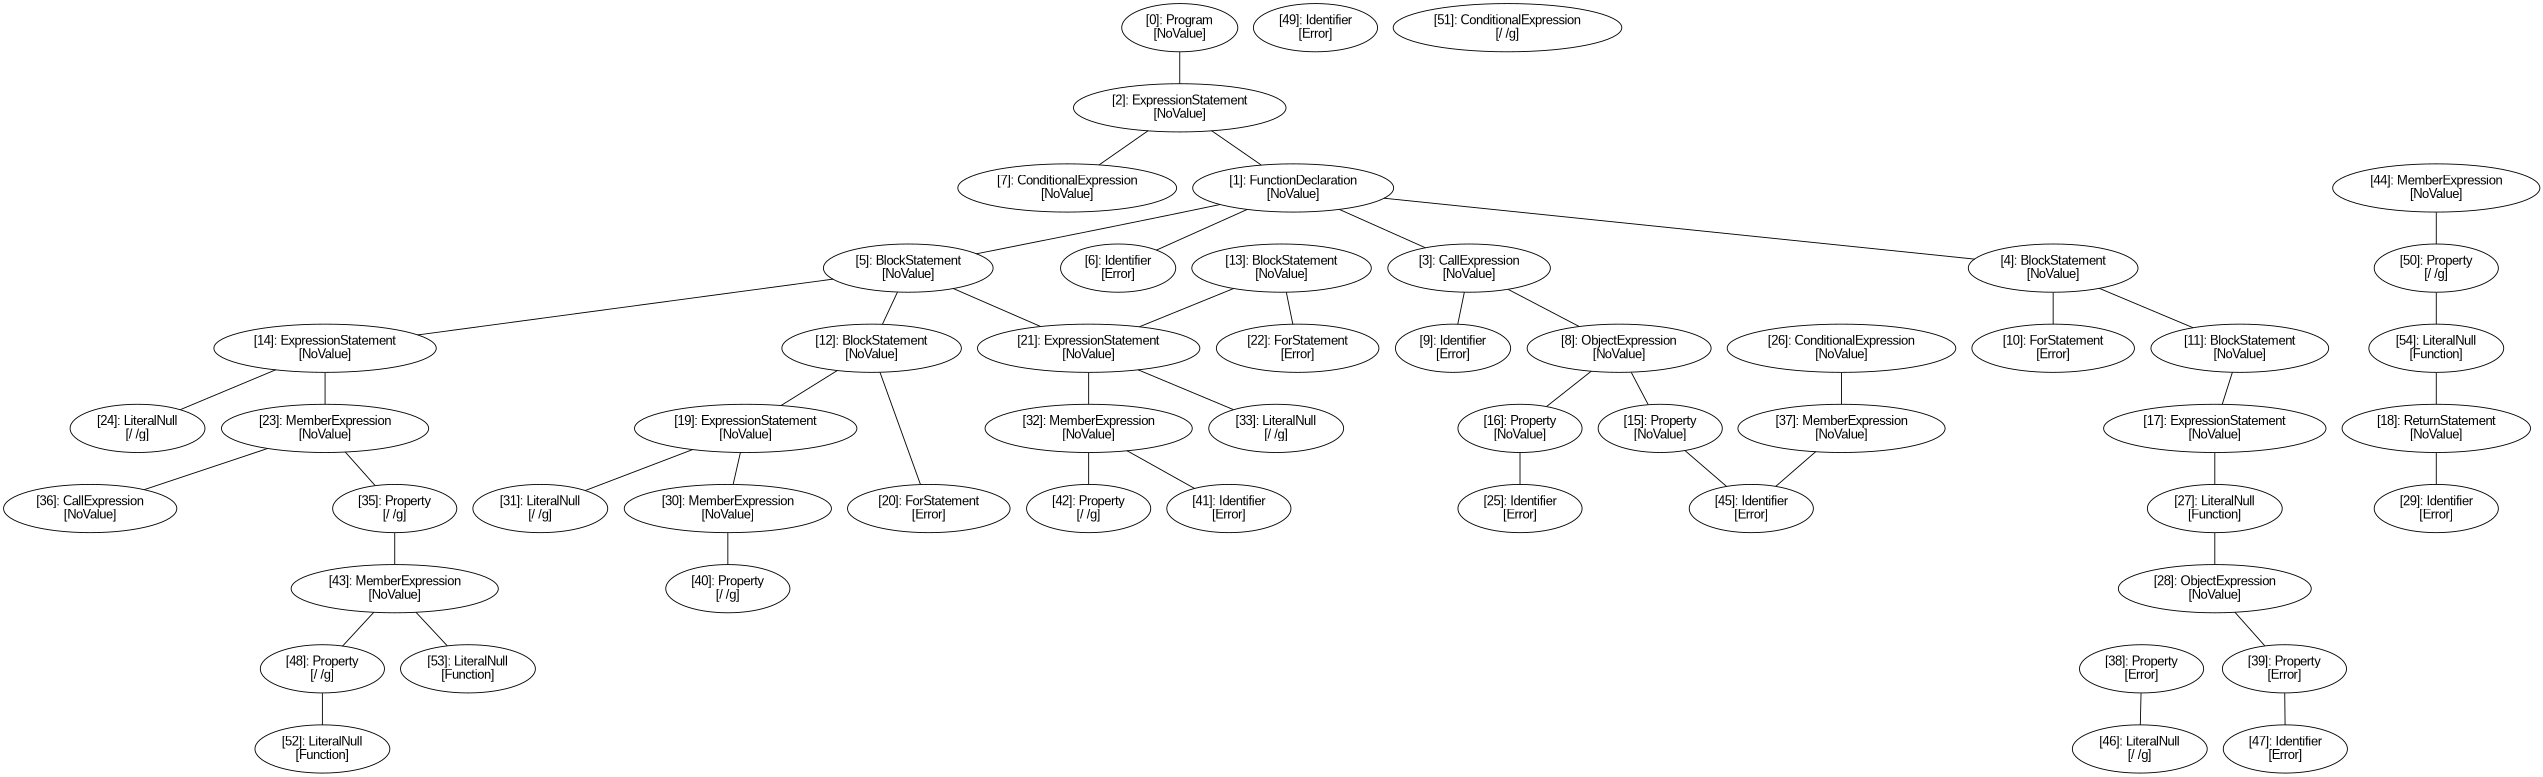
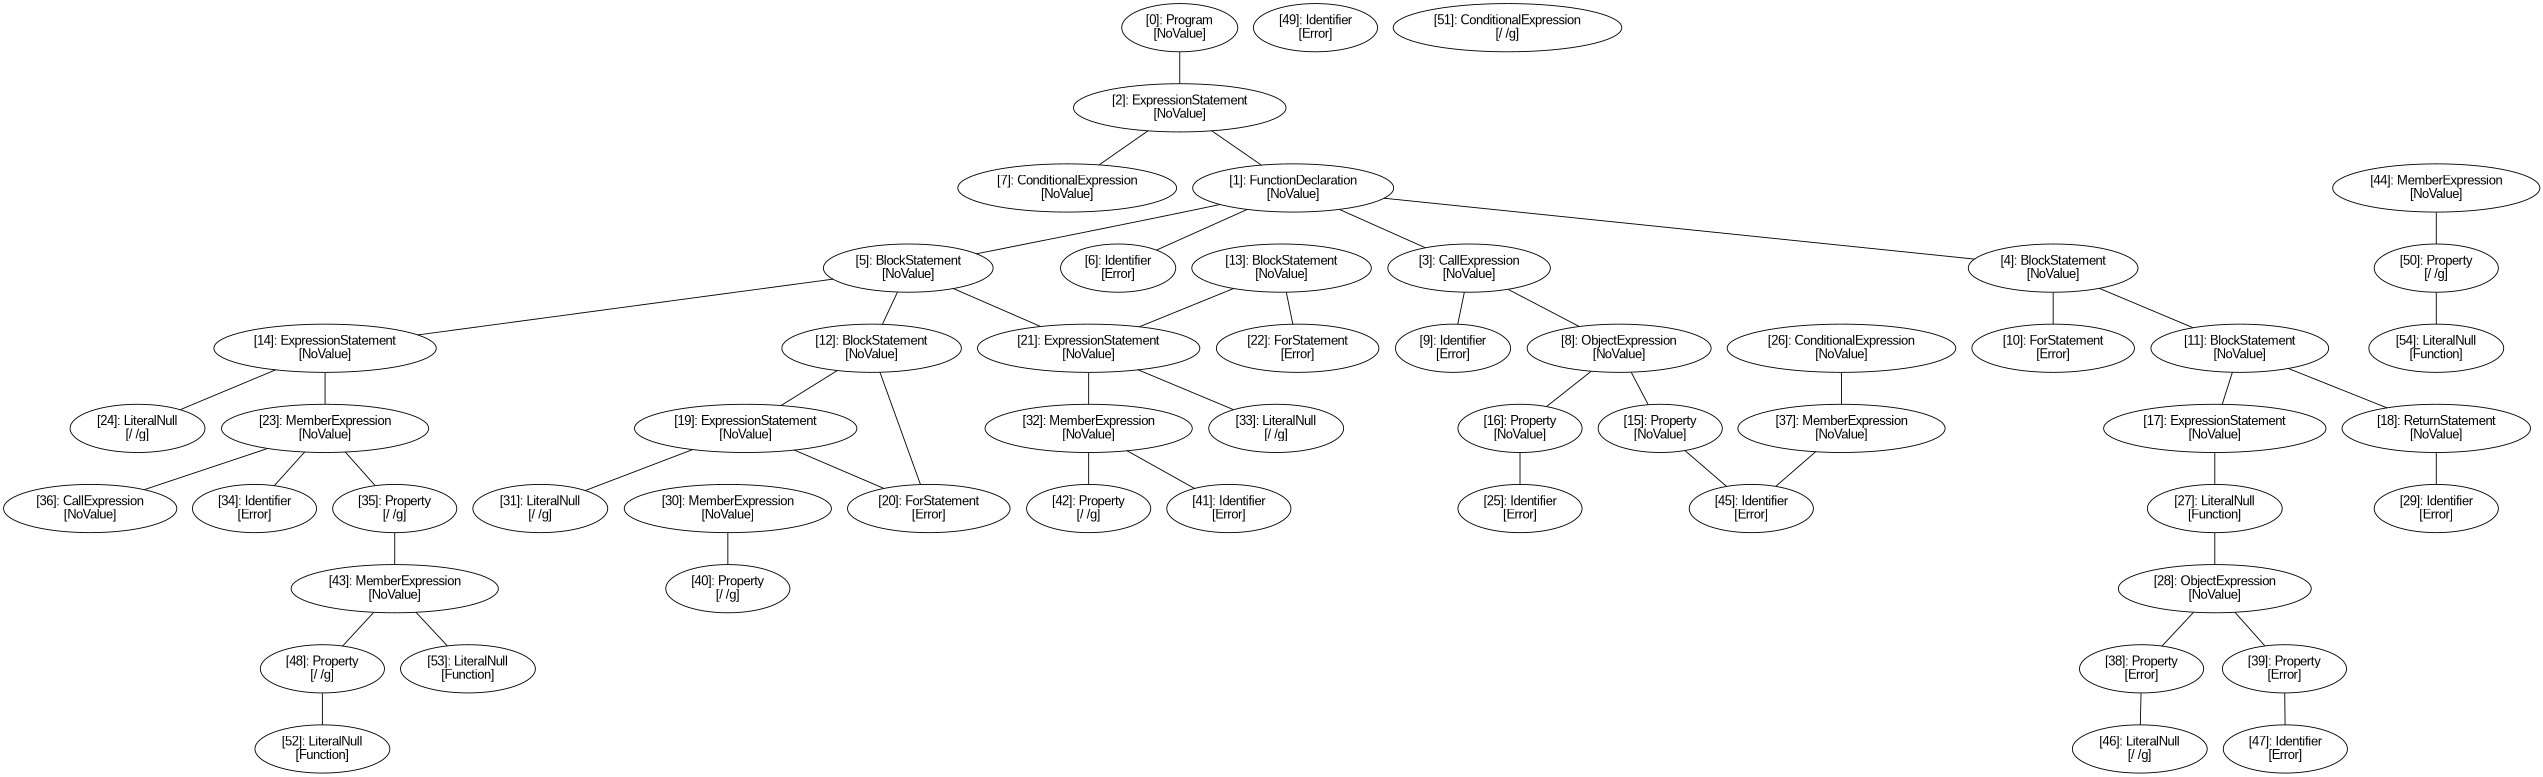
(2436, 388) -> (2338, 388)
(737, 468) -> (839, 469)
none -> (255, 509)
none -> (2178, 629)
